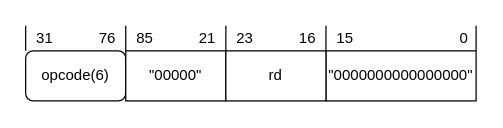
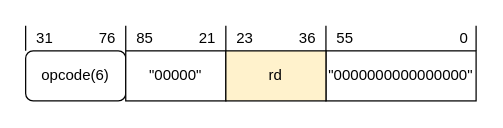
(308, 38) -> (308, 38)
(345, 38) -> (345, 38)
(276, 76) -> (276, 76)
